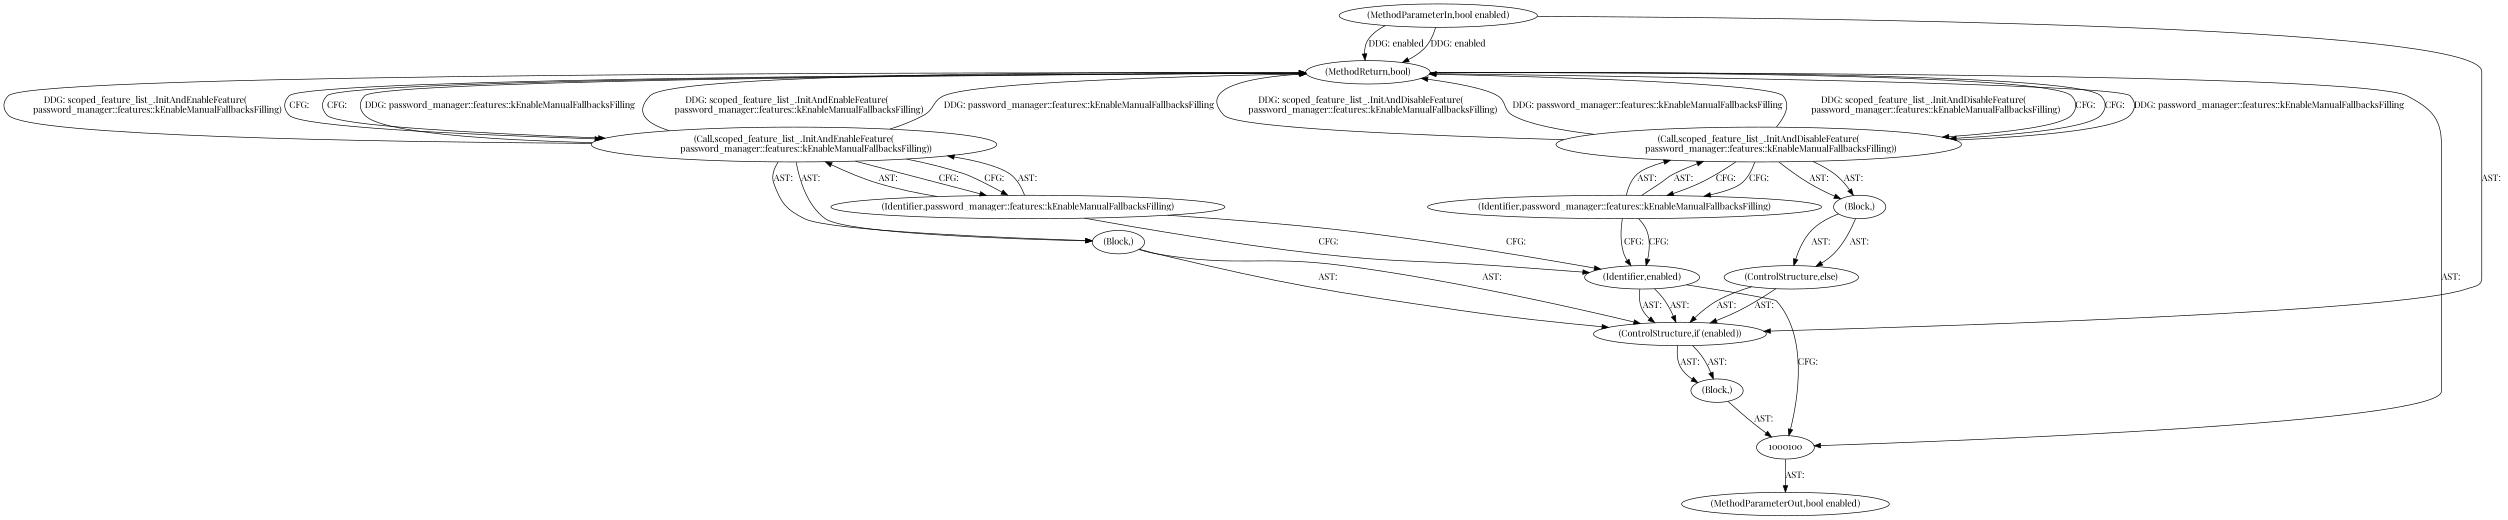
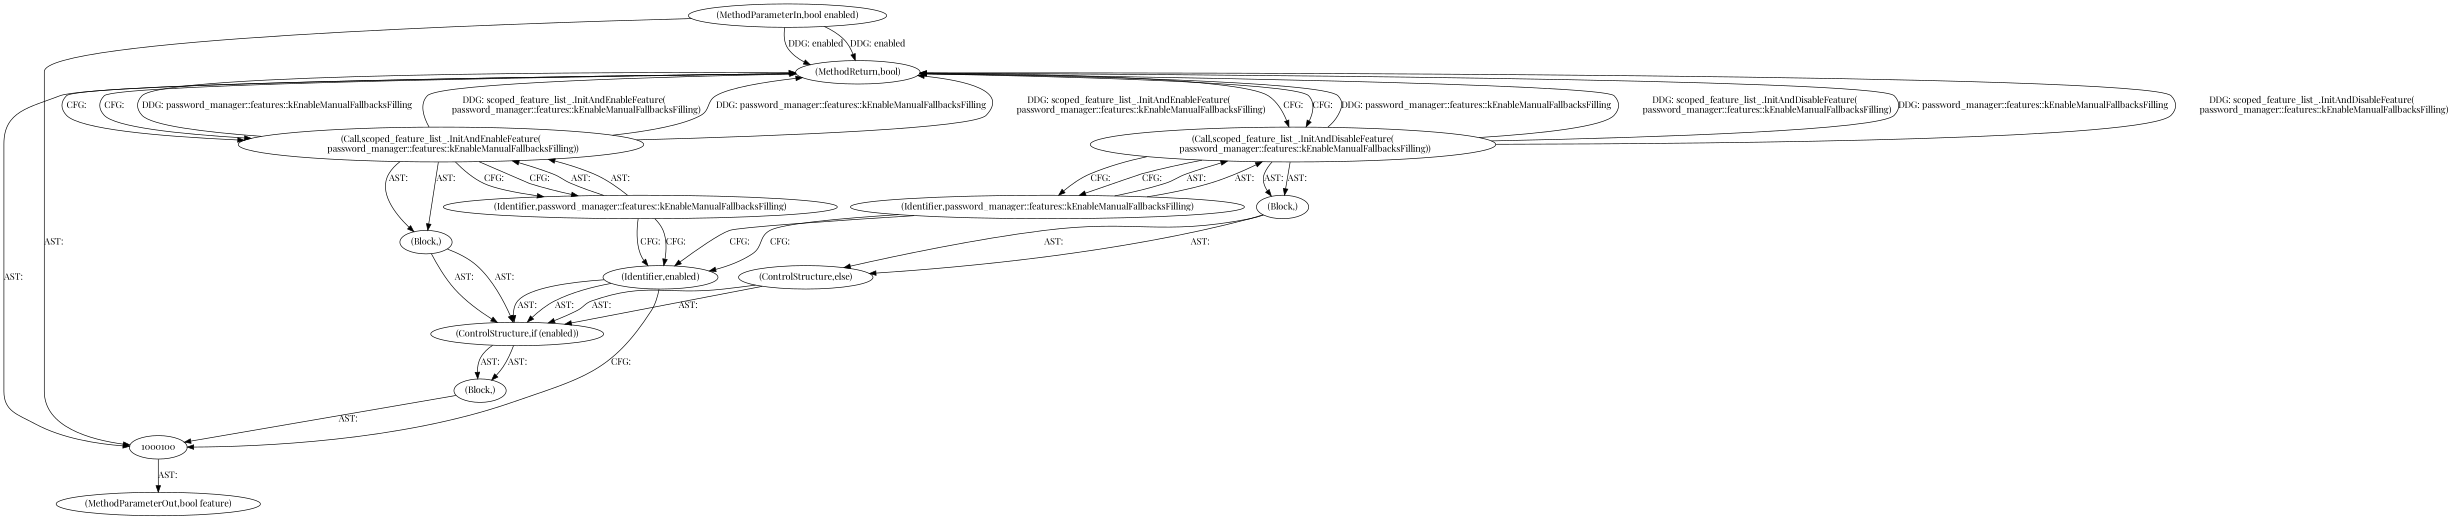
(2471, 66) -> (155, 47)
(1785, 504) -> (158, 504)
